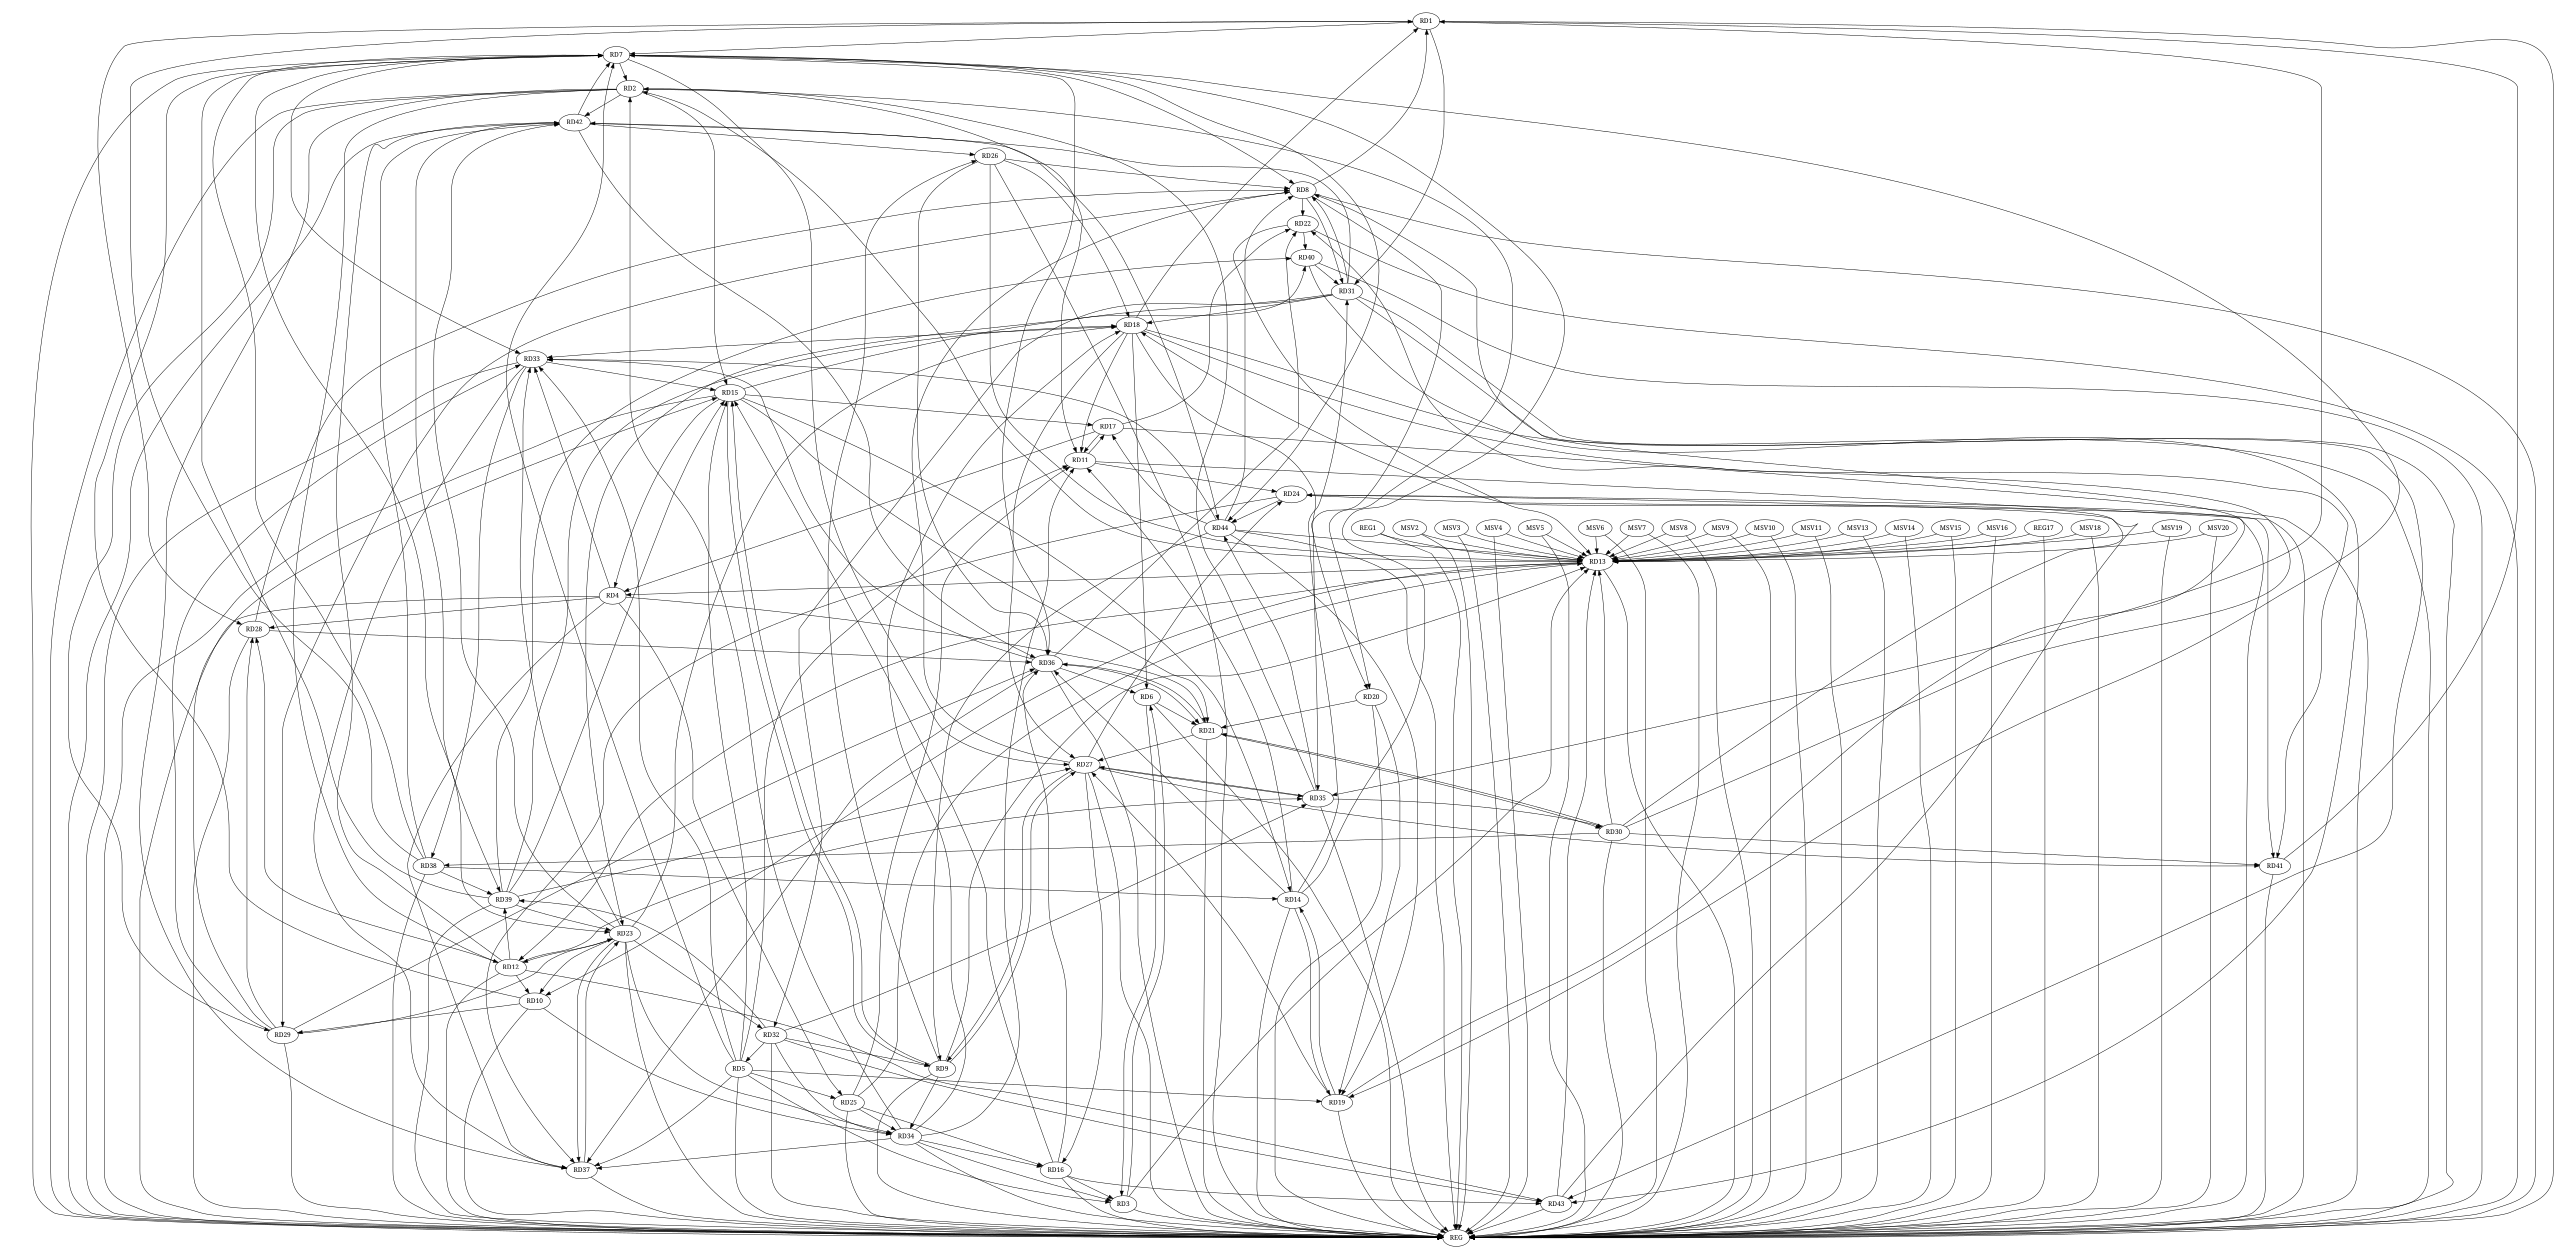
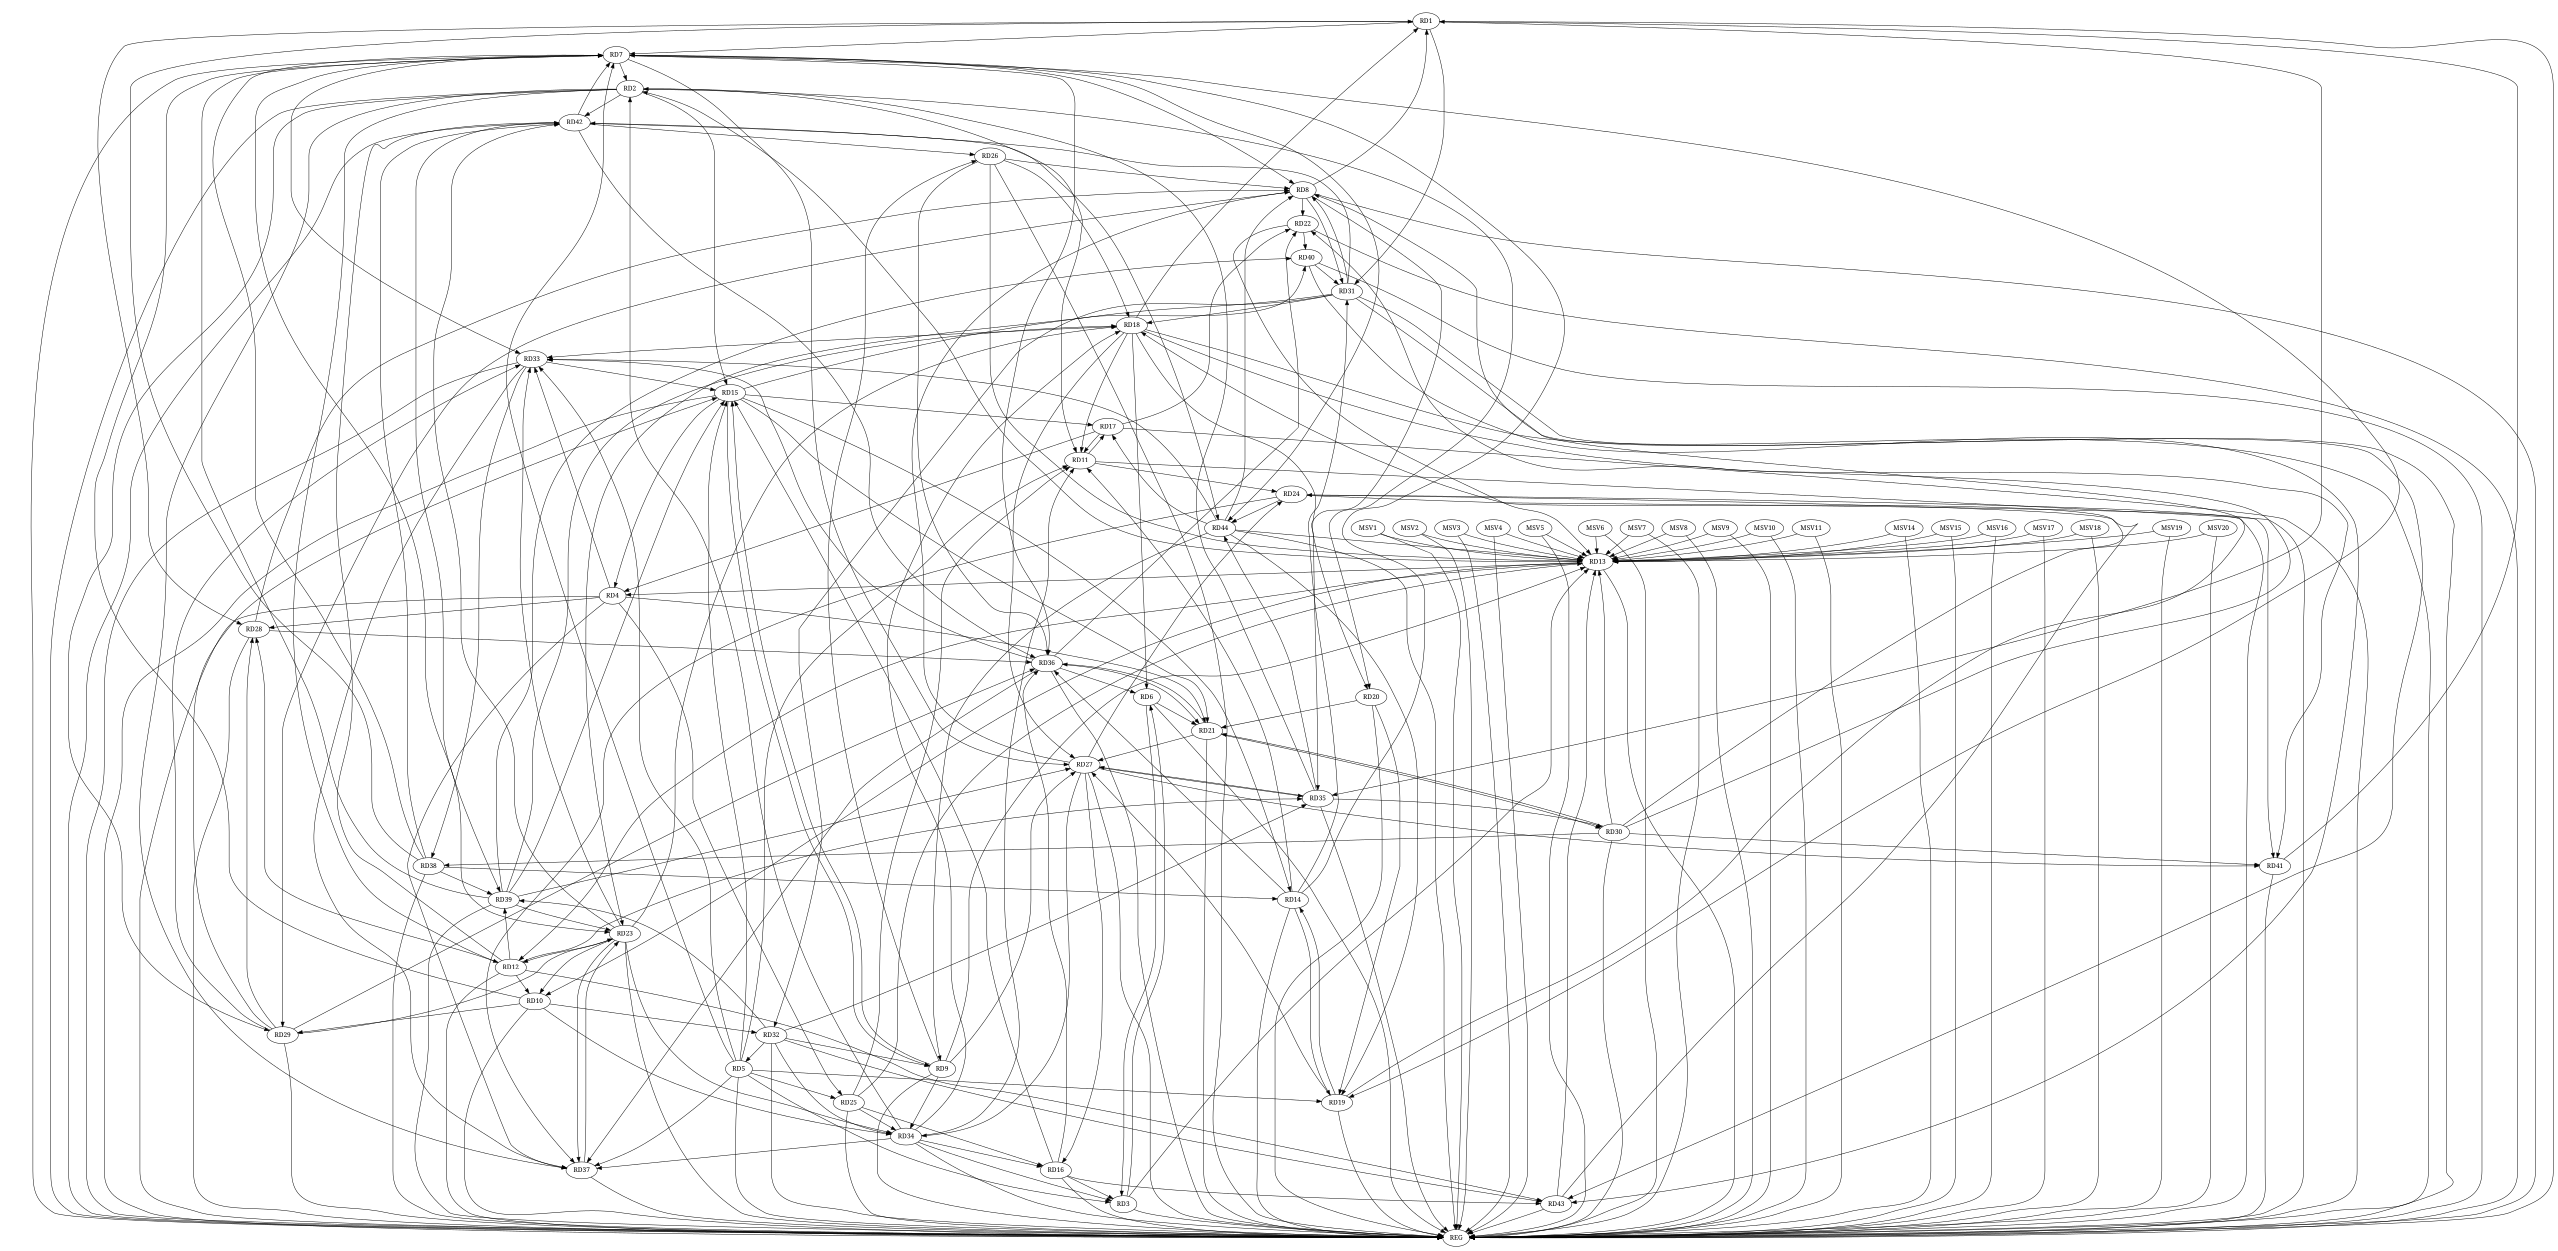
(1368, 528) -> (1368, 528)
(1858, 528) -> none
(2044, 528) -> (2044, 528)
(1021, 913) -> (1069, 981)
(696, 983) -> (656, 1019)
